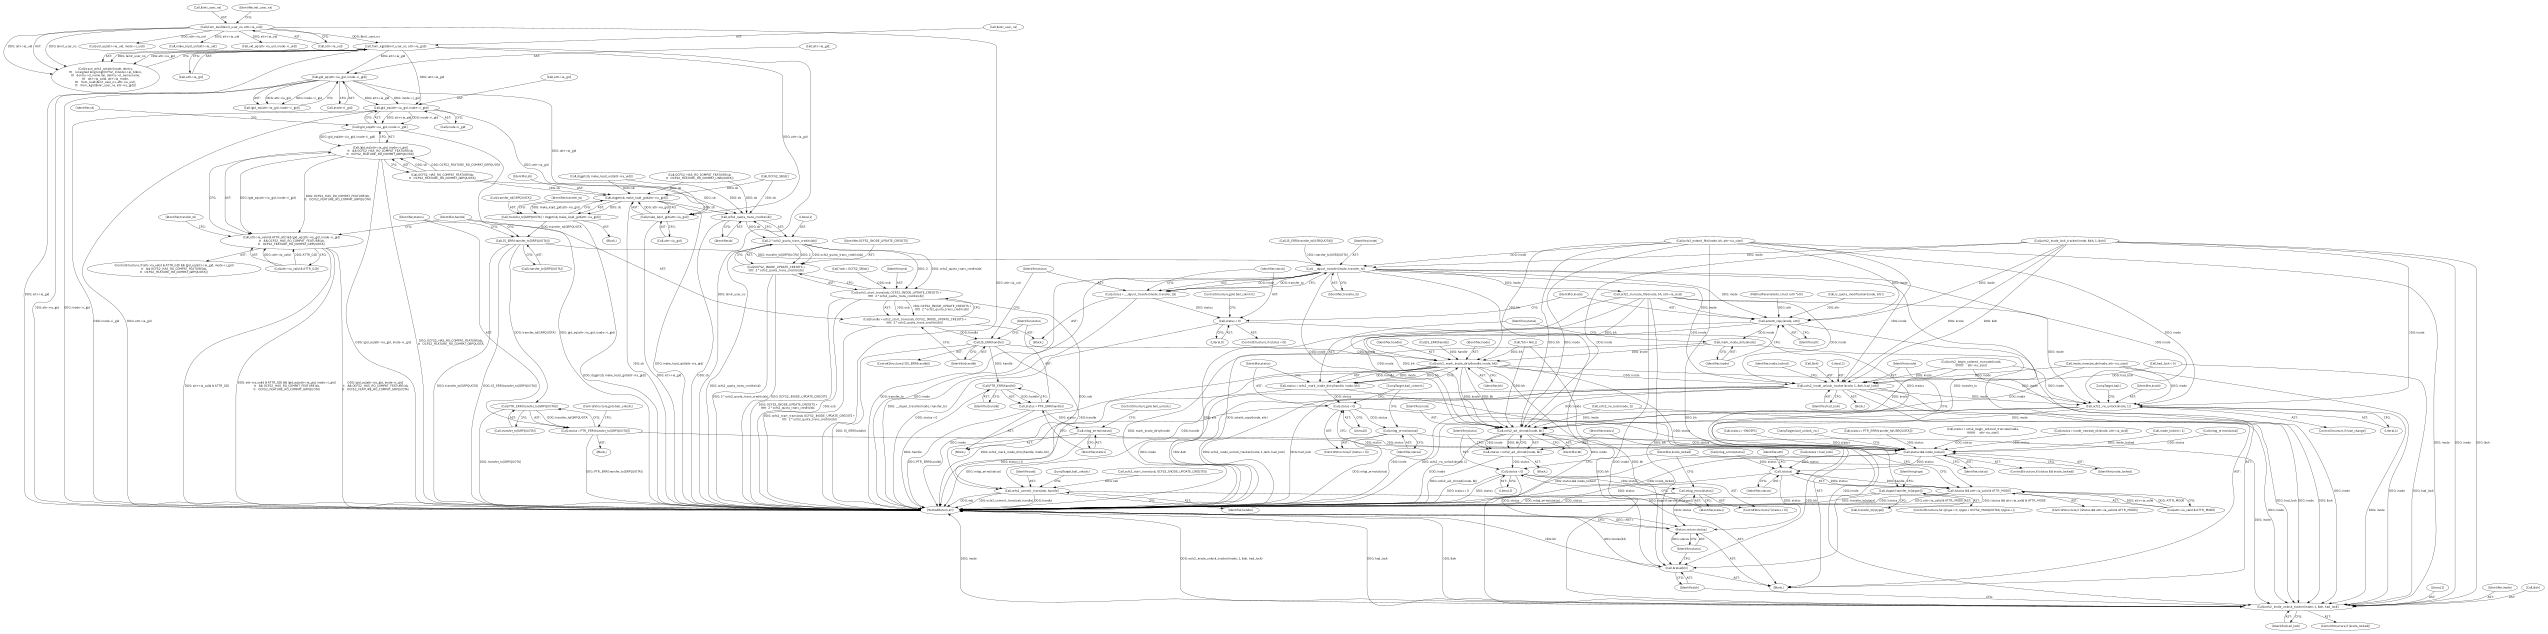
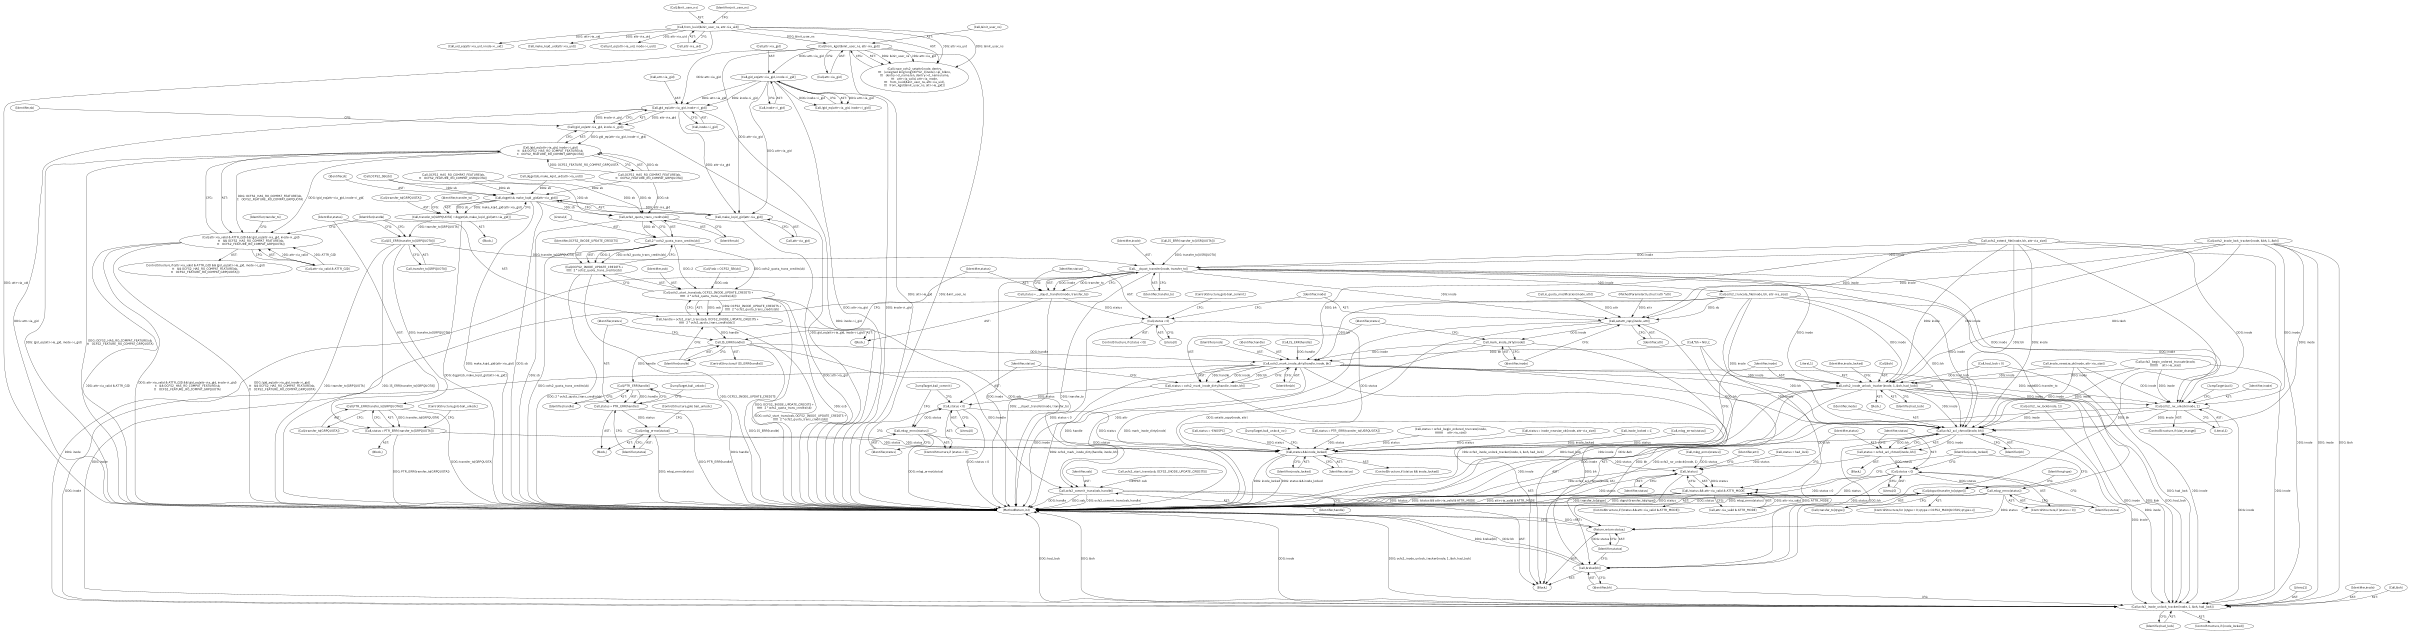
(1709, 308) -> (1714, 308)
(1053, 481) -> (664, 400)
(1112, 481) -> (1138, 481)
(1896, 481) -> (1693, 481)
